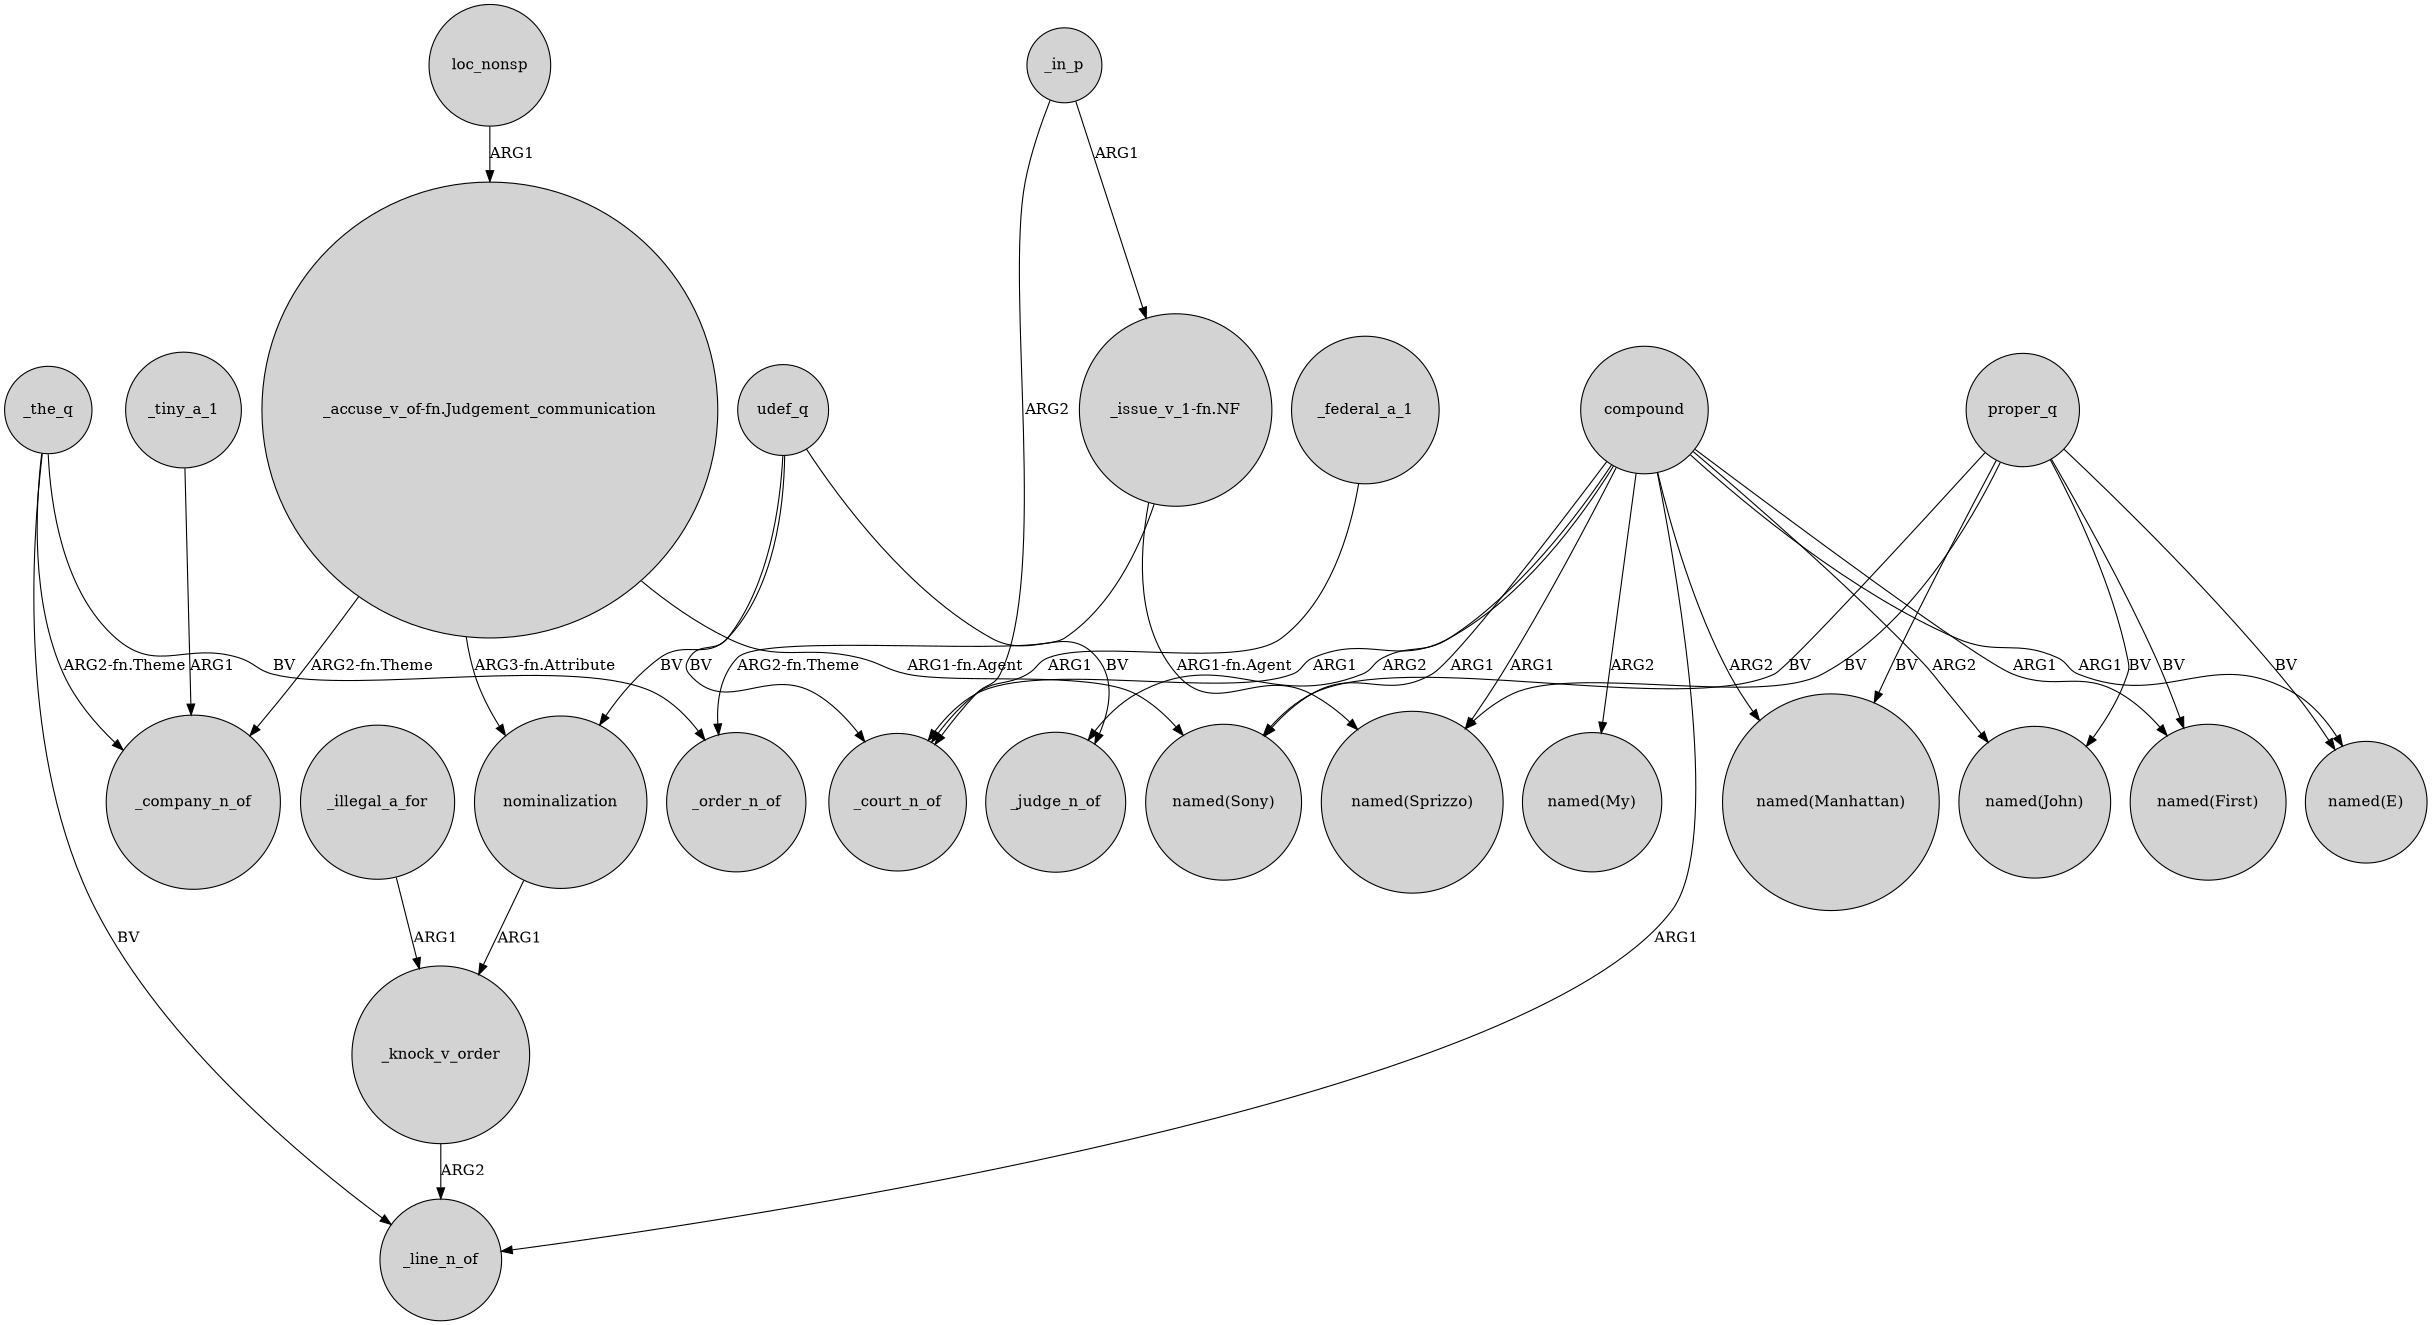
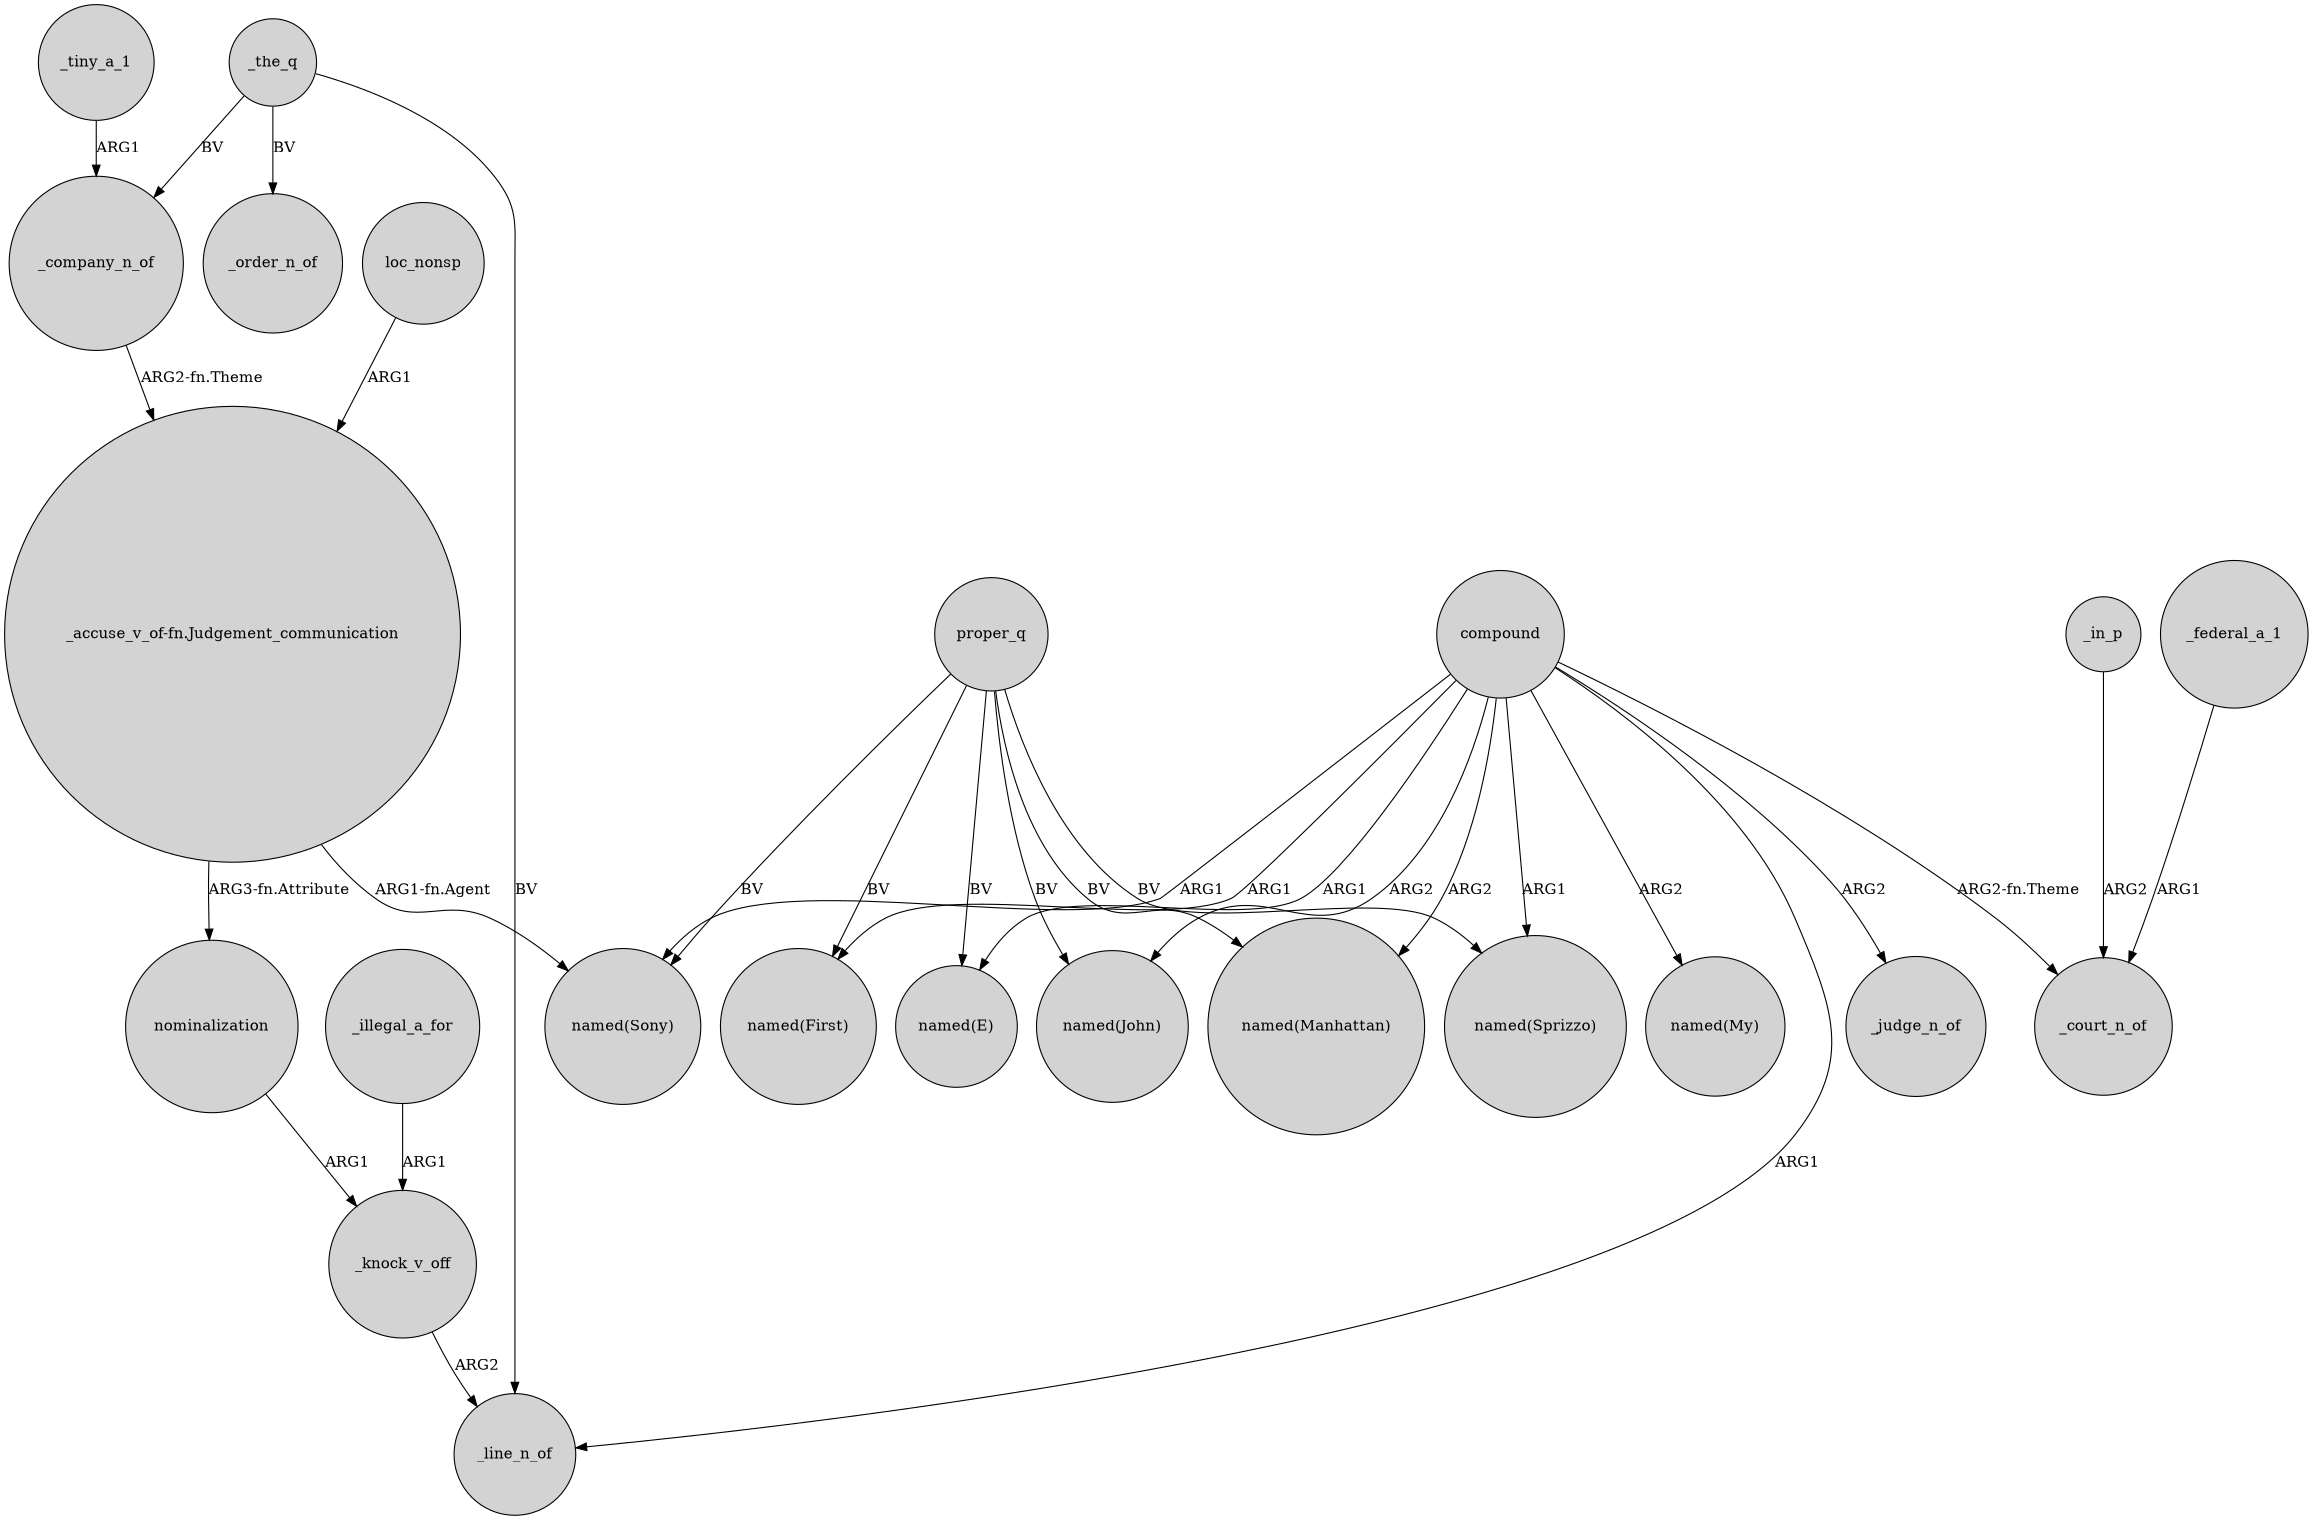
(783, 410) -> none
(1176, 410) -> none
(309, 663) -> (138, 377)
(125, 666) -> (212, 148)
(1335, 666) -> (2018, 890)
(441, 1055) -> (403, 1264)
